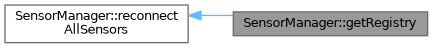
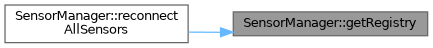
(217, 15) -> (204, 32)
